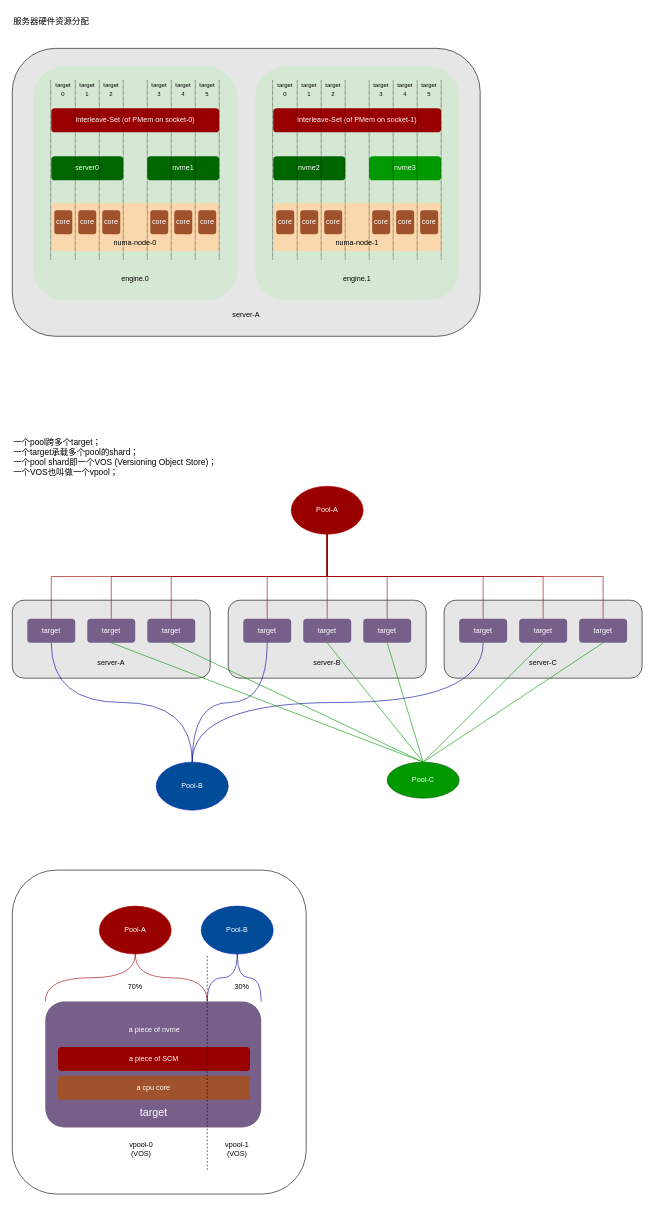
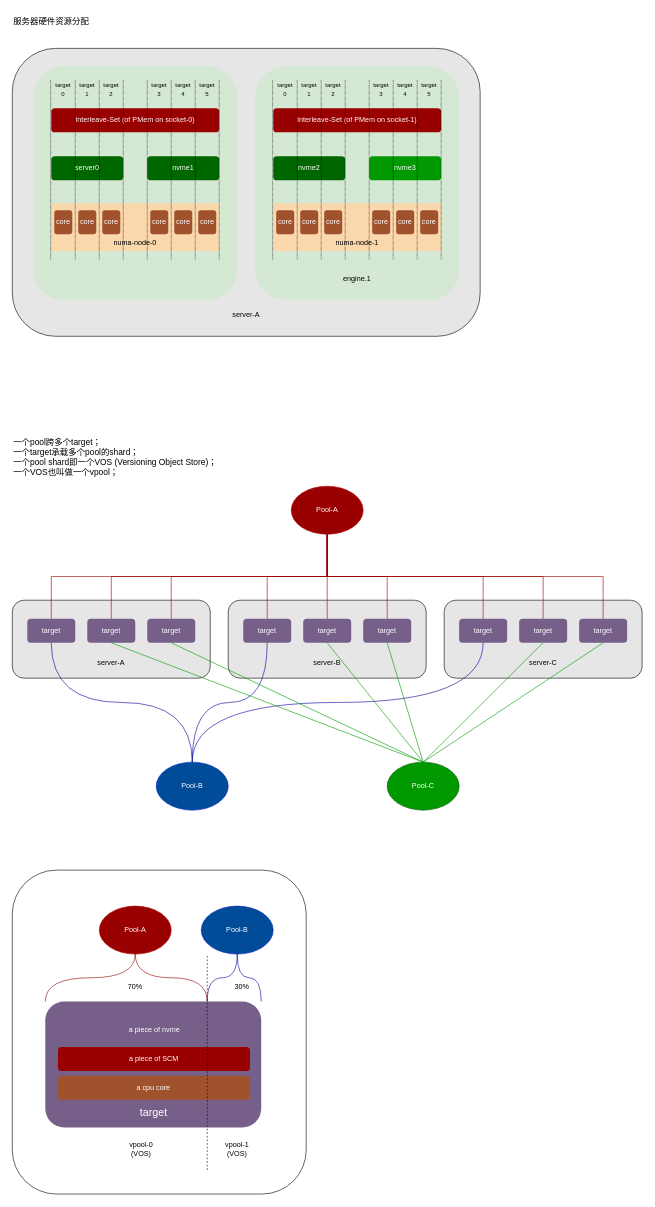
(135, 279) -> none
(423, 780) -> (423, 786)
